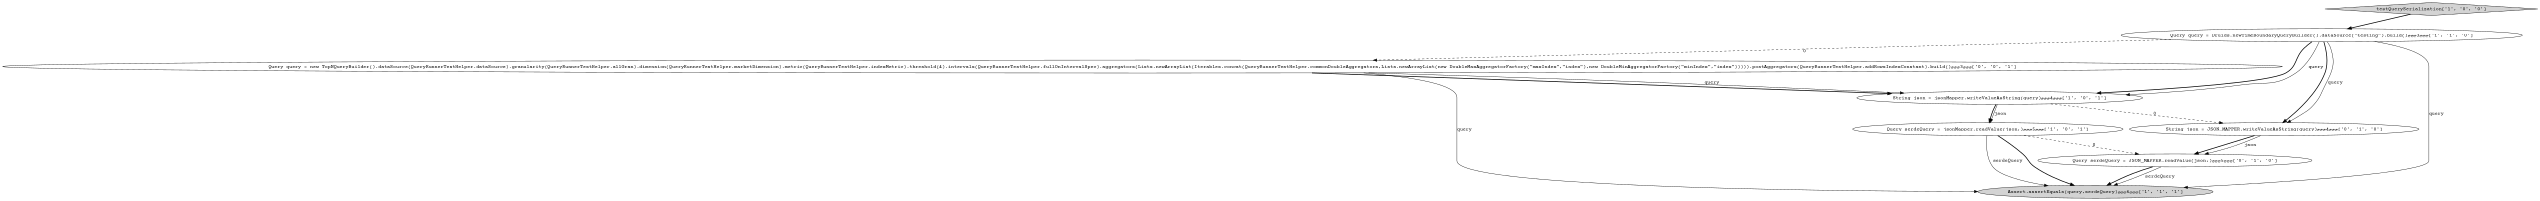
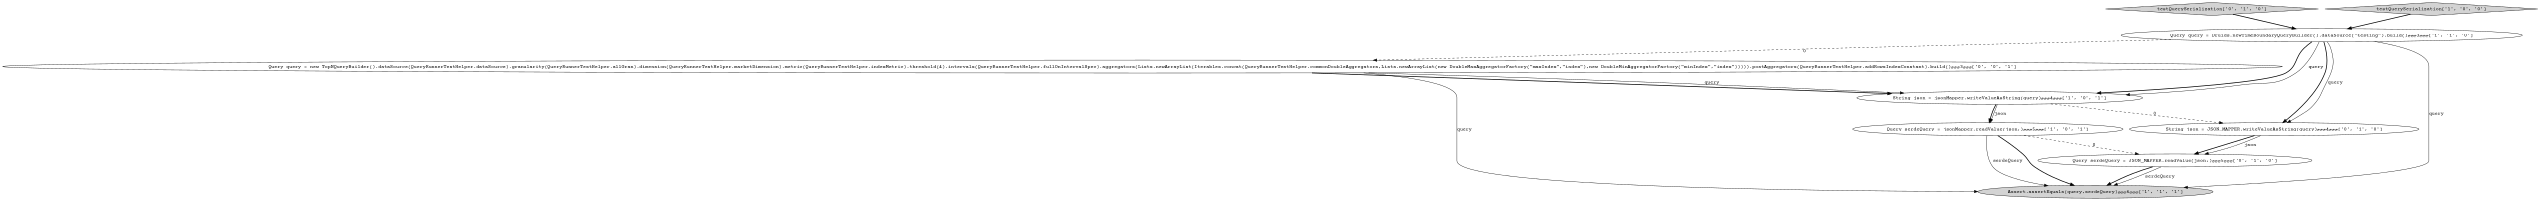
none -> (2212, 9)
